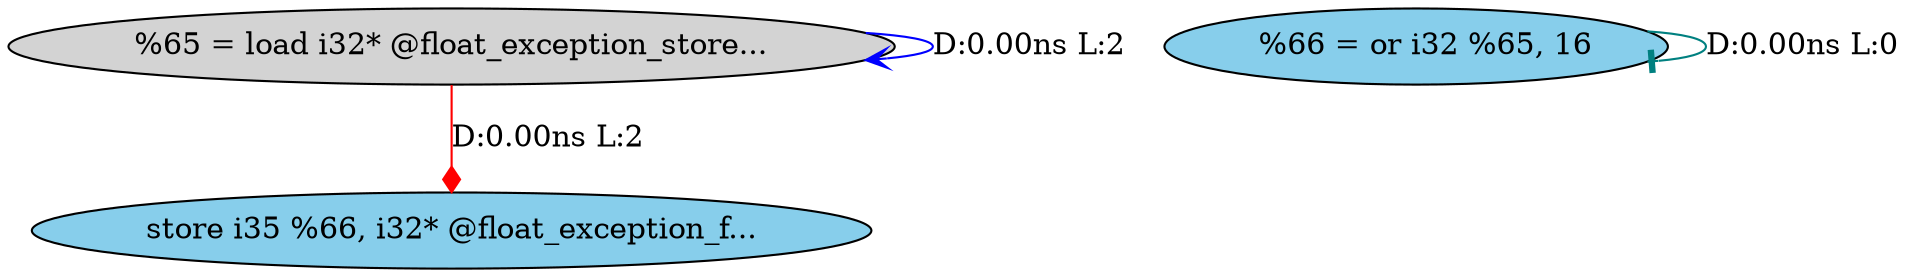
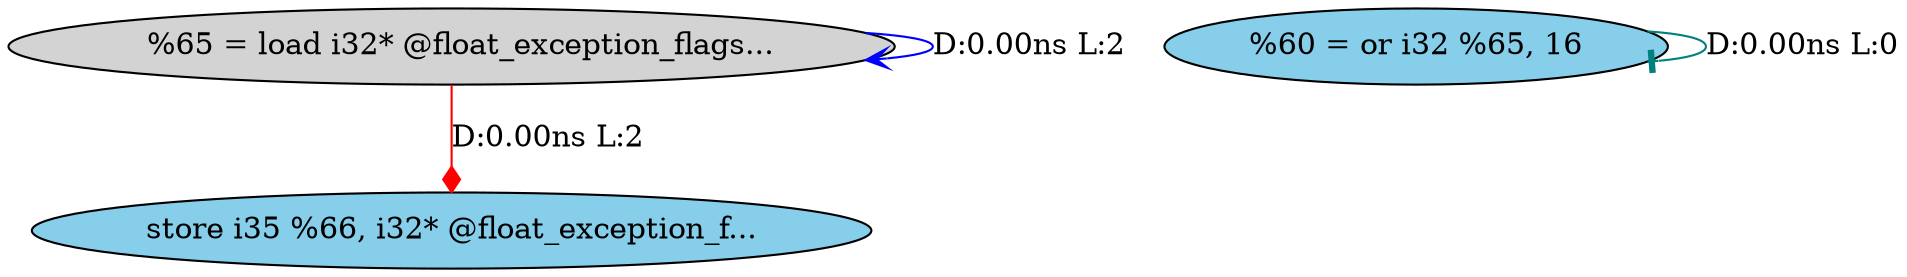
(452, 47) -> (452, 47)
(1416, 47) -> (1416, 47)
